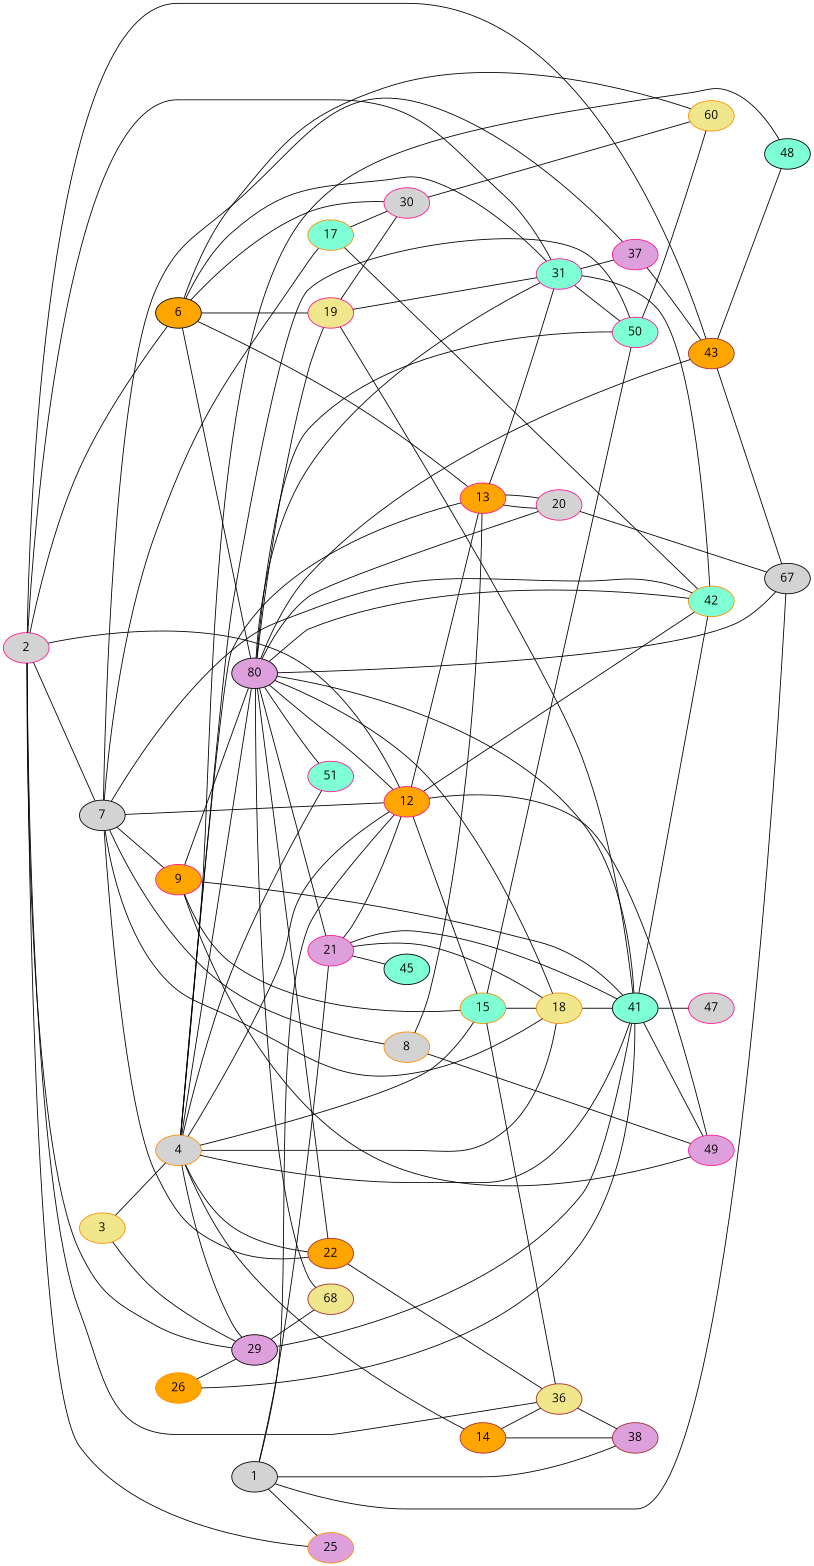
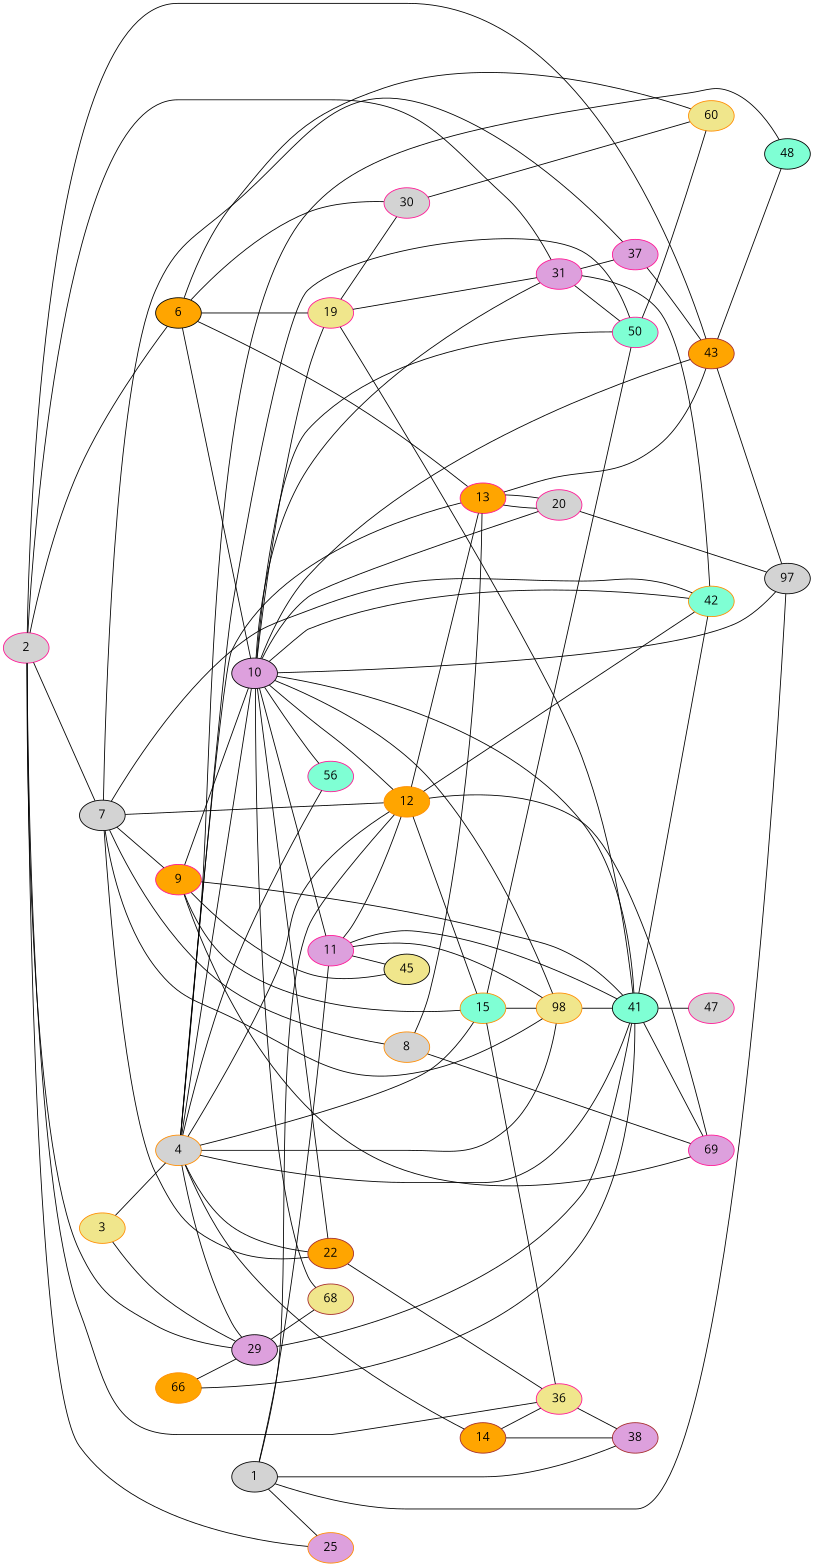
(356, 183) -> none
(331, 235) -> none
(559, 274) -> (559, 274)
(523, 387) -> (628, 464)
(787, 579) -> (787, 579)
(285, 655) -> none
(255, 673) -> (255, 673)
(331, 776) -> (331, 776)
(407, 802) -> (407, 802)
(331, 951) -> (331, 951)
none -> (273, 958)
(407, 969) -> (407, 969)
(559, 1008) -> (559, 1008)
(711, 1150) -> (711, 1150)
(178, 1388) -> (178, 1388)
(559, 1399) -> (559, 1399)
